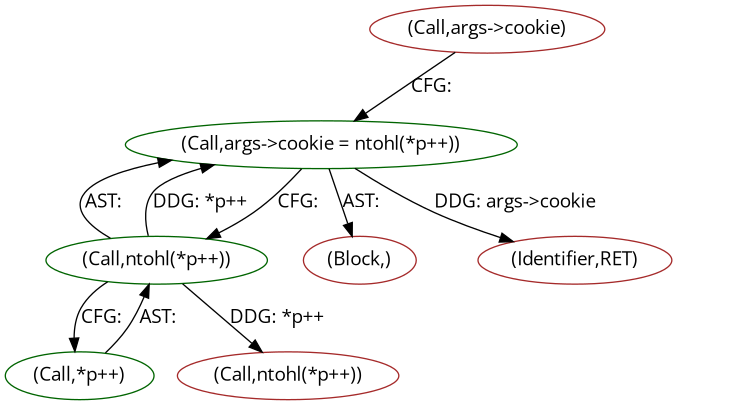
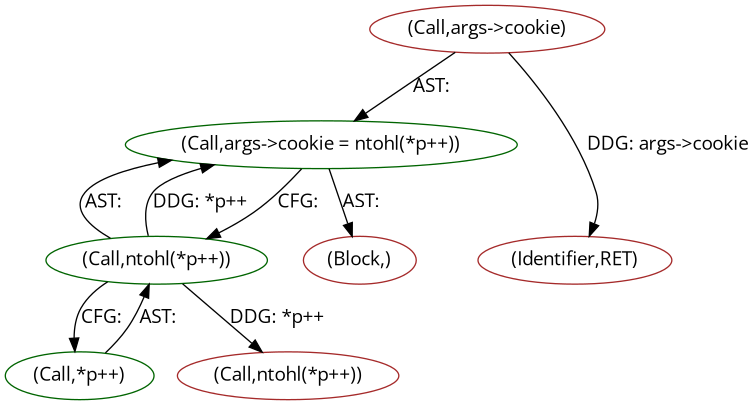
(434, 87) -> (434, 87)
(425, 208) -> (568, 132)
